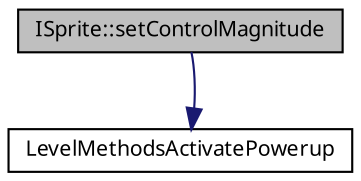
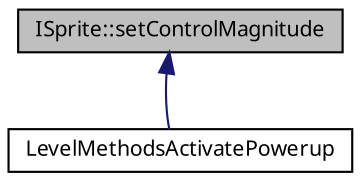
(195, 80) -> (166, 102)
